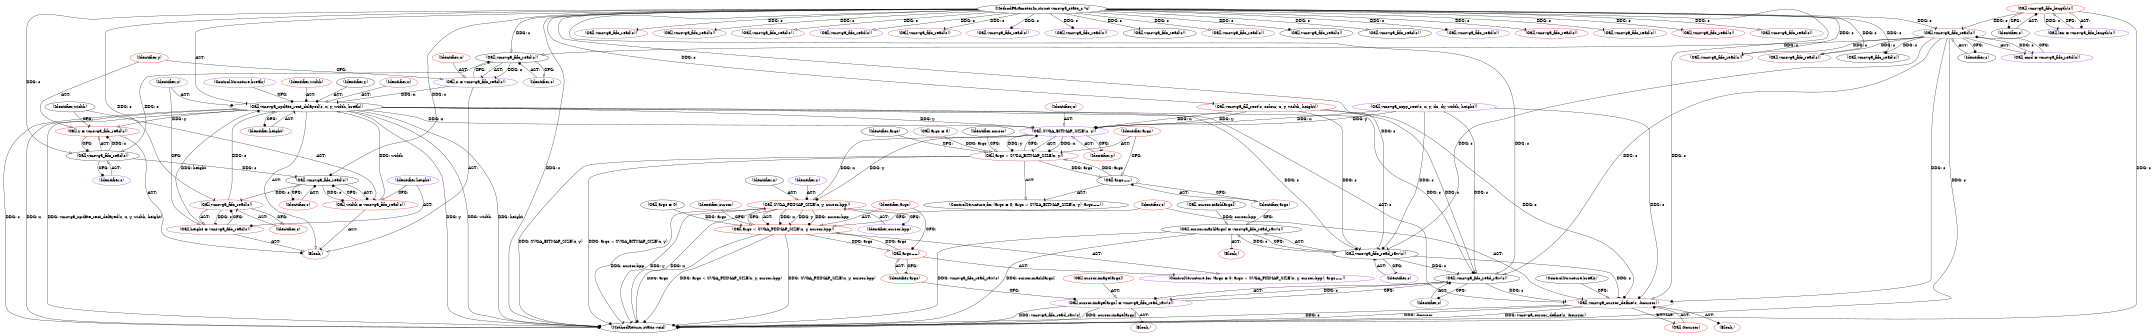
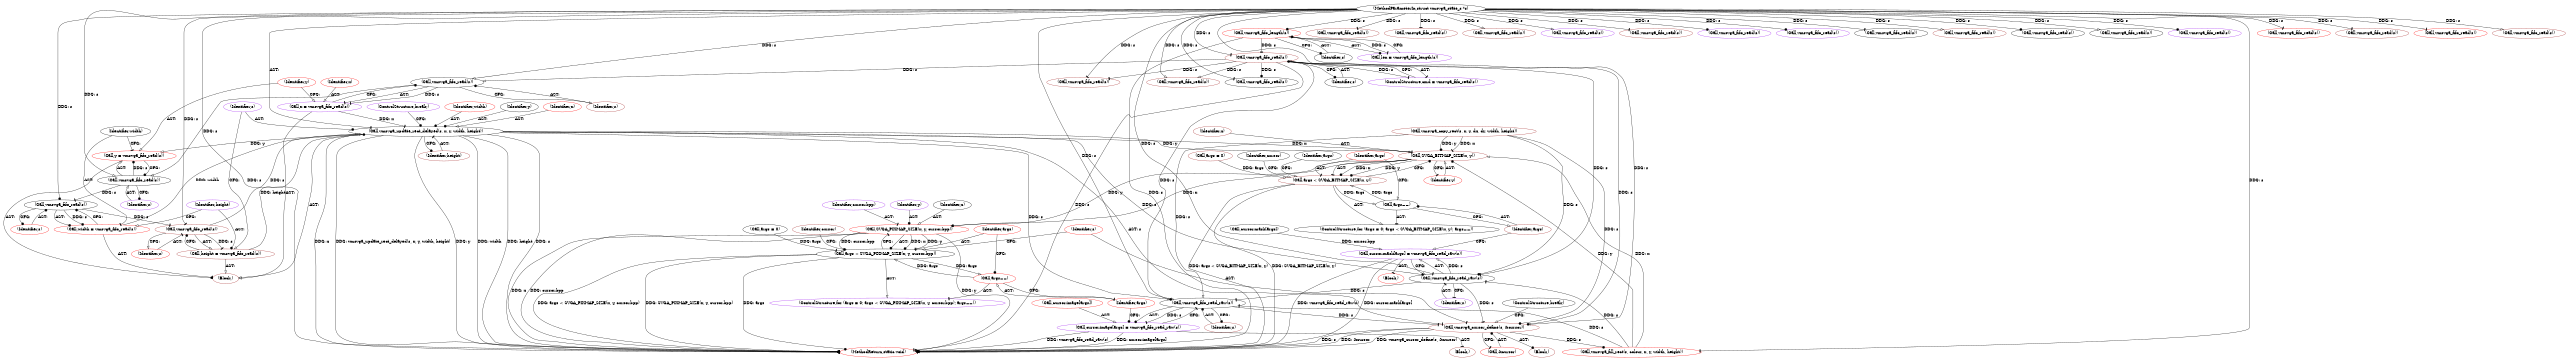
none -> (1340, 21)
(2047, 58) -> (1431, 82)
(306, 107) -> (426, 131)
(1424, 107) -> (1464, 131)
(1064, 131) -> (1443, 156)
(1492, 186) -> (1556, 340)
(884, 212) -> none
(783, 230) -> (885, 254)
(1232, 230) -> (1410, 254)
(1666, 315) -> (1490, 340)
(638, 328) -> (878, 352)
